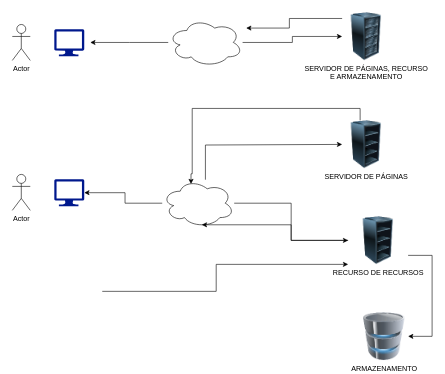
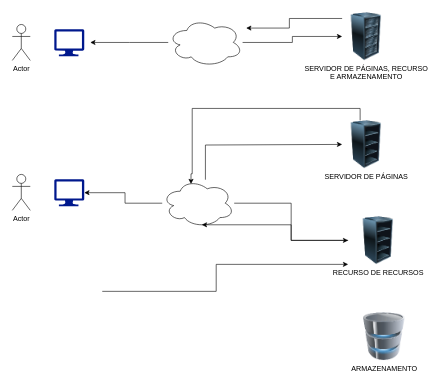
(421, 255) -> none
